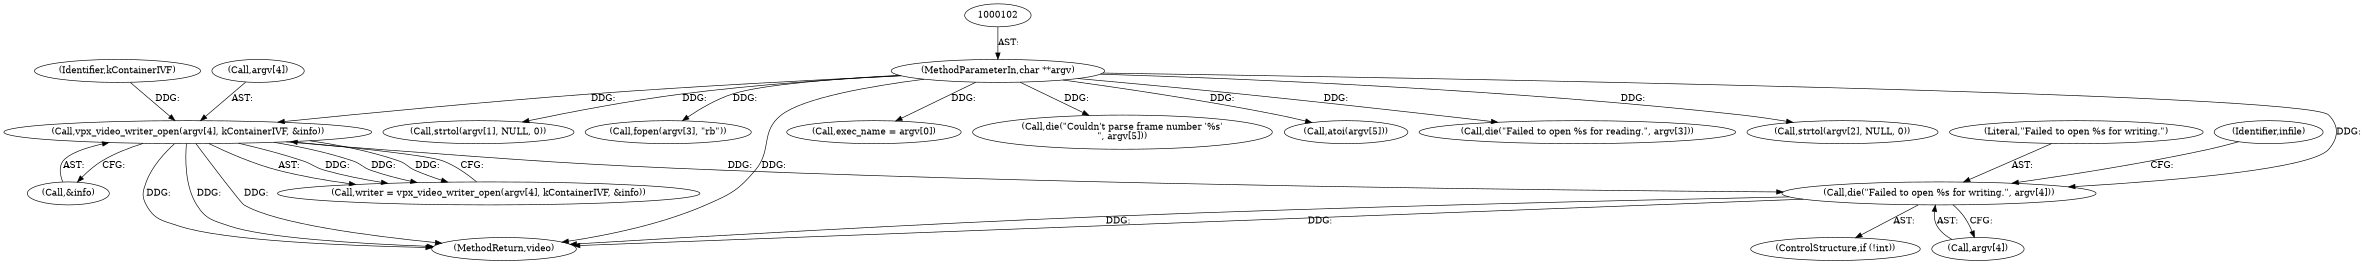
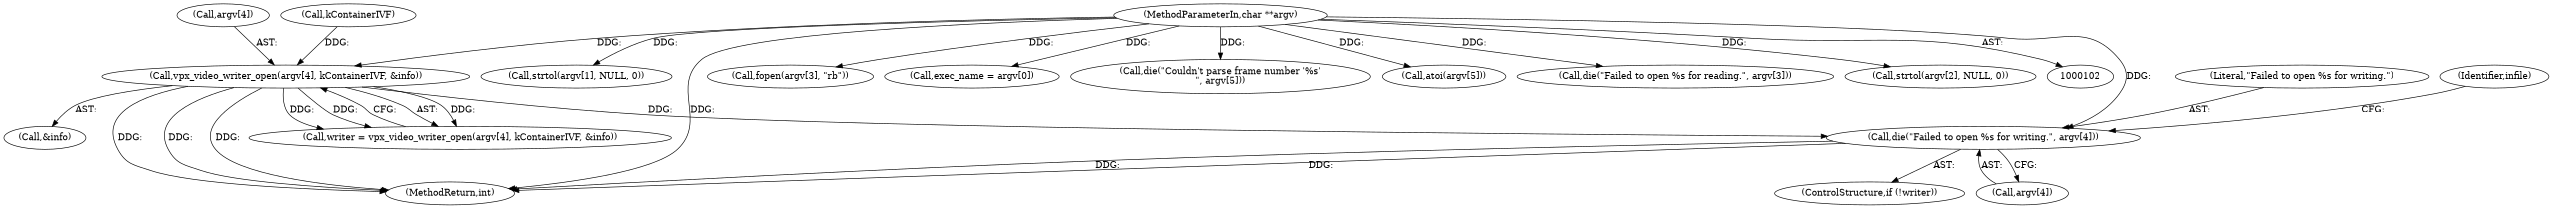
(998, 40) -> (1690, 35)
(118, 71) -> (348, 15)
(72, 154) -> none
(115, 166) -> (88, 110)
(504, 249) -> (450, 193)
(1835, 249) -> (1870, 193)
